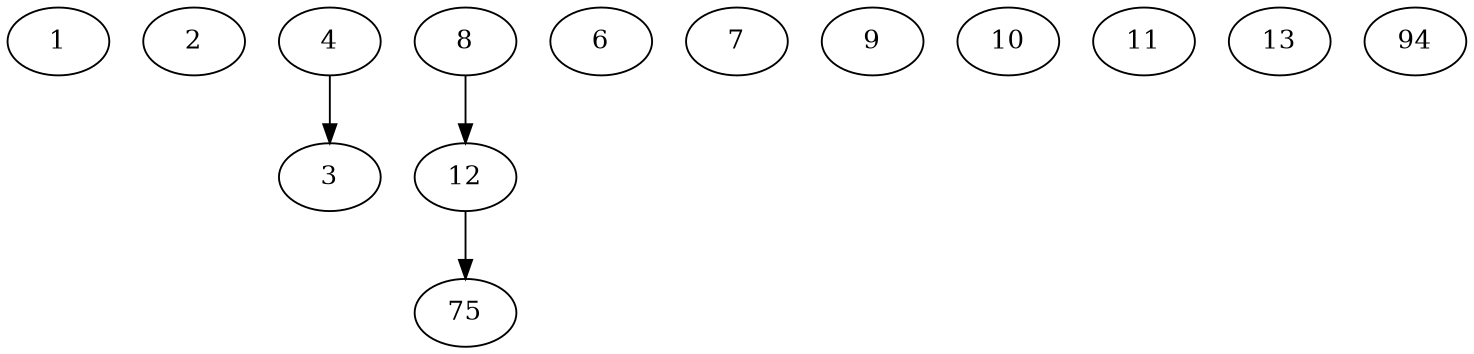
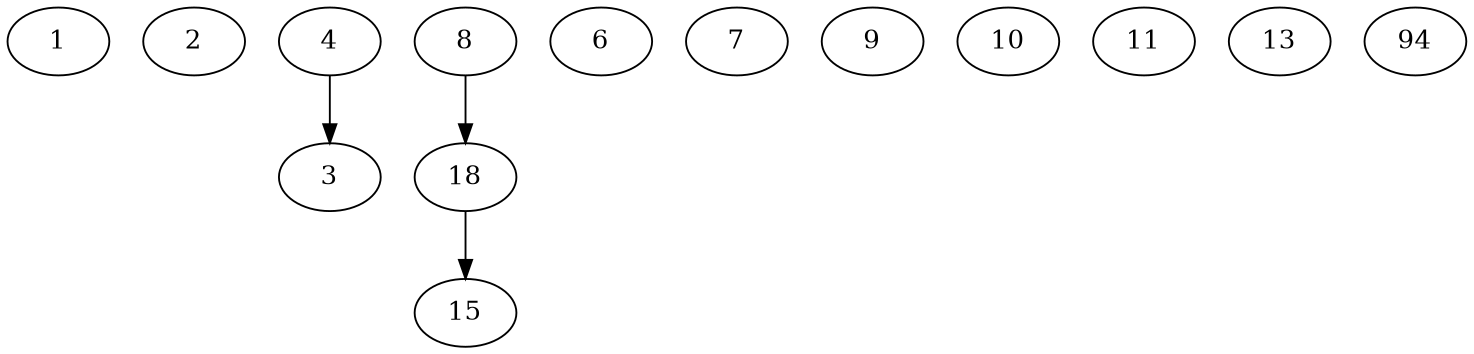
(466, 177) -> (466, 177)
(466, 313) -> (466, 313)
